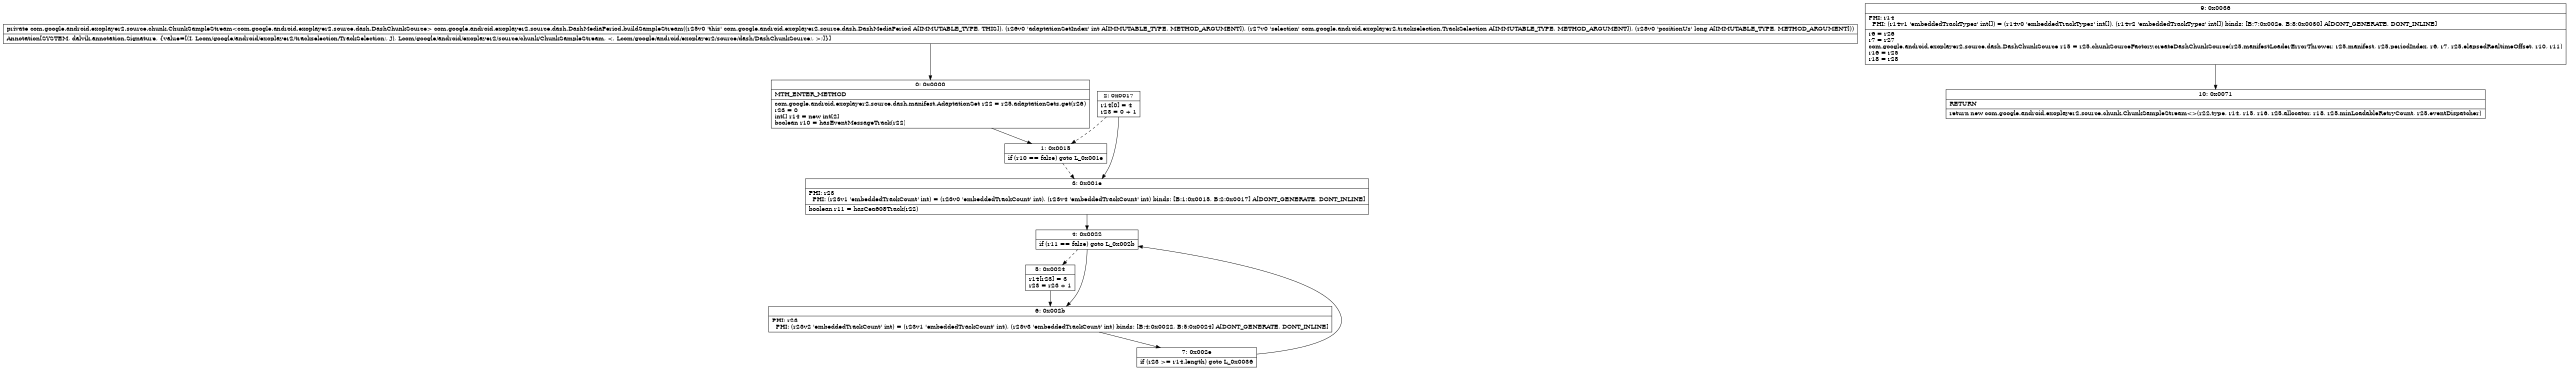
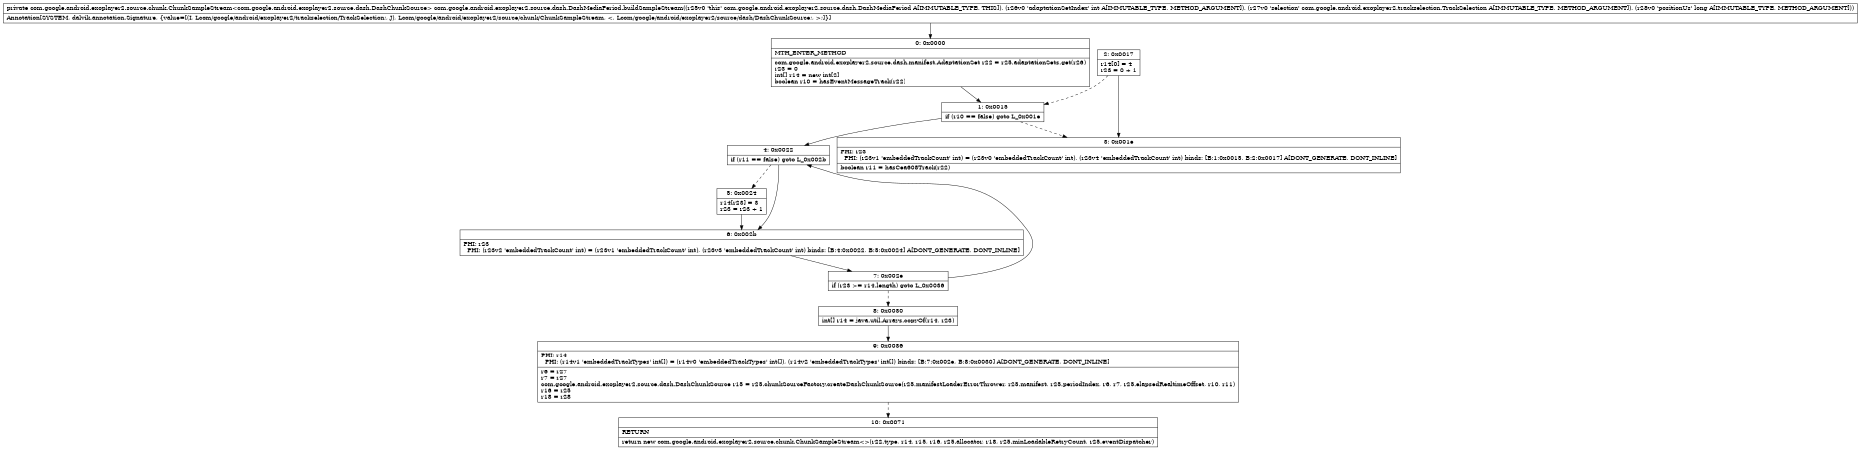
(1882, 34) -> (554, 372)
(2216, 75) -> (888, 408)
(1087, 220) -> (875, 129)
none -> (888, 316)
